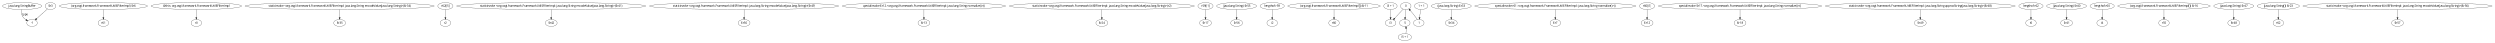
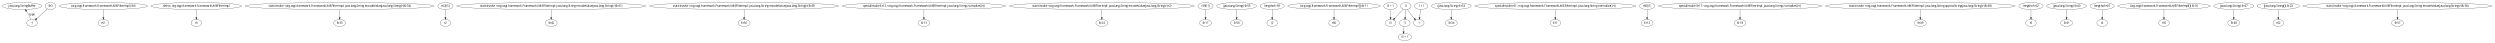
(22, 15) -> (29, 15)
(1414, 15) -> (1411, 14)
(1406, 31) -> (1404, 29)
